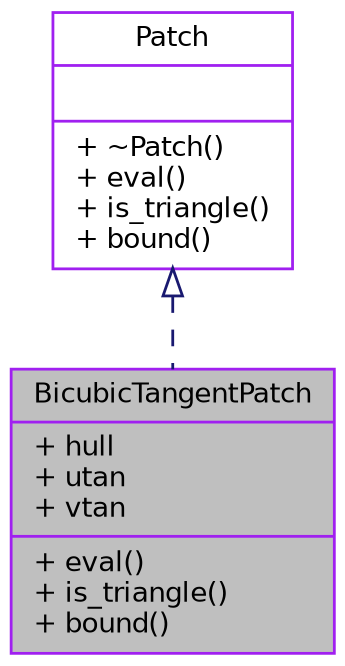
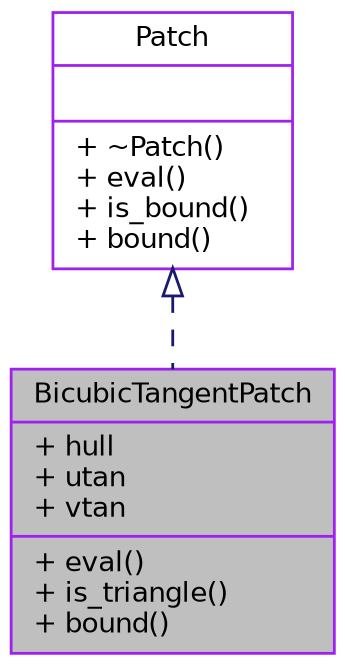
(173, 209) -> (163, 209)
